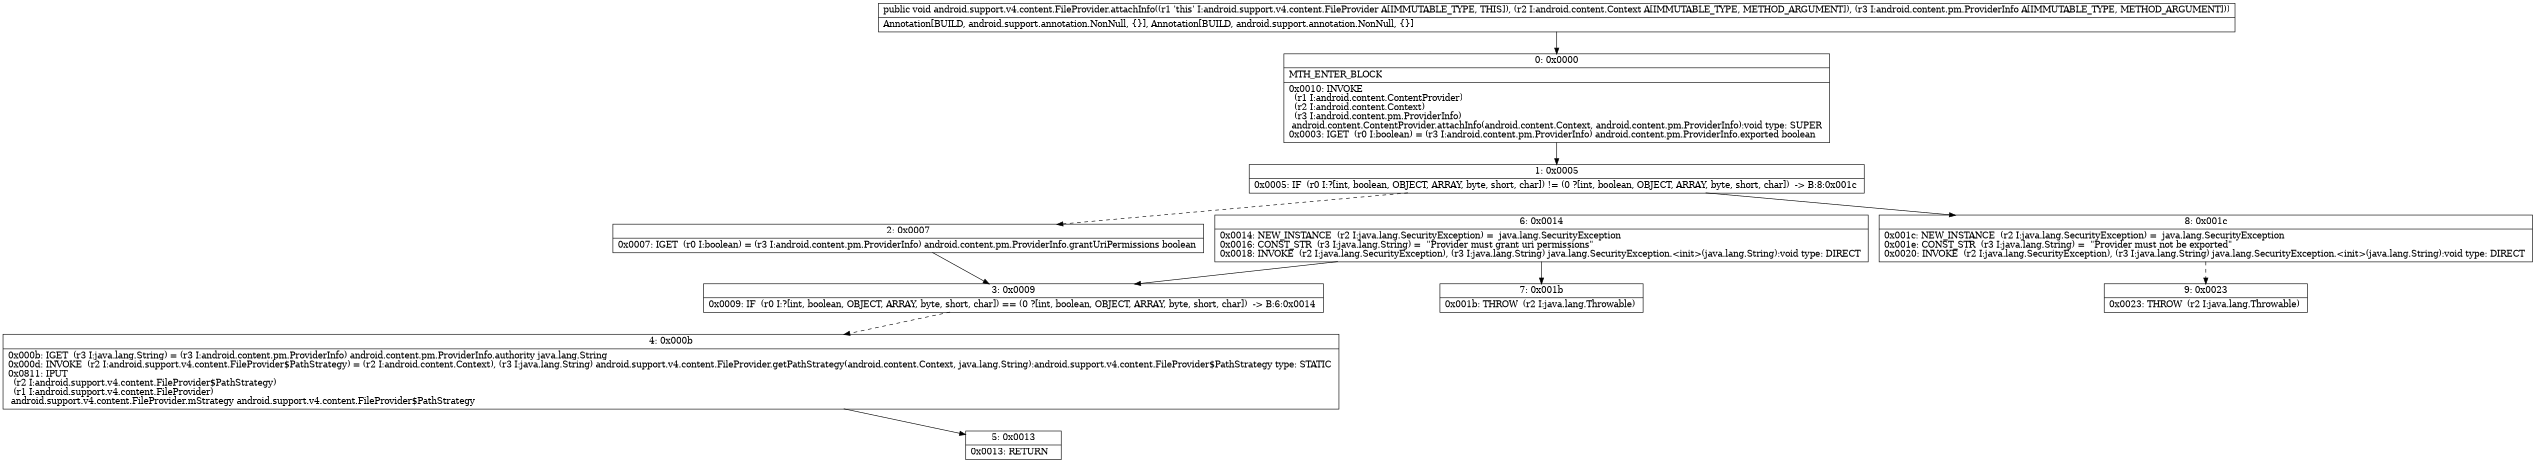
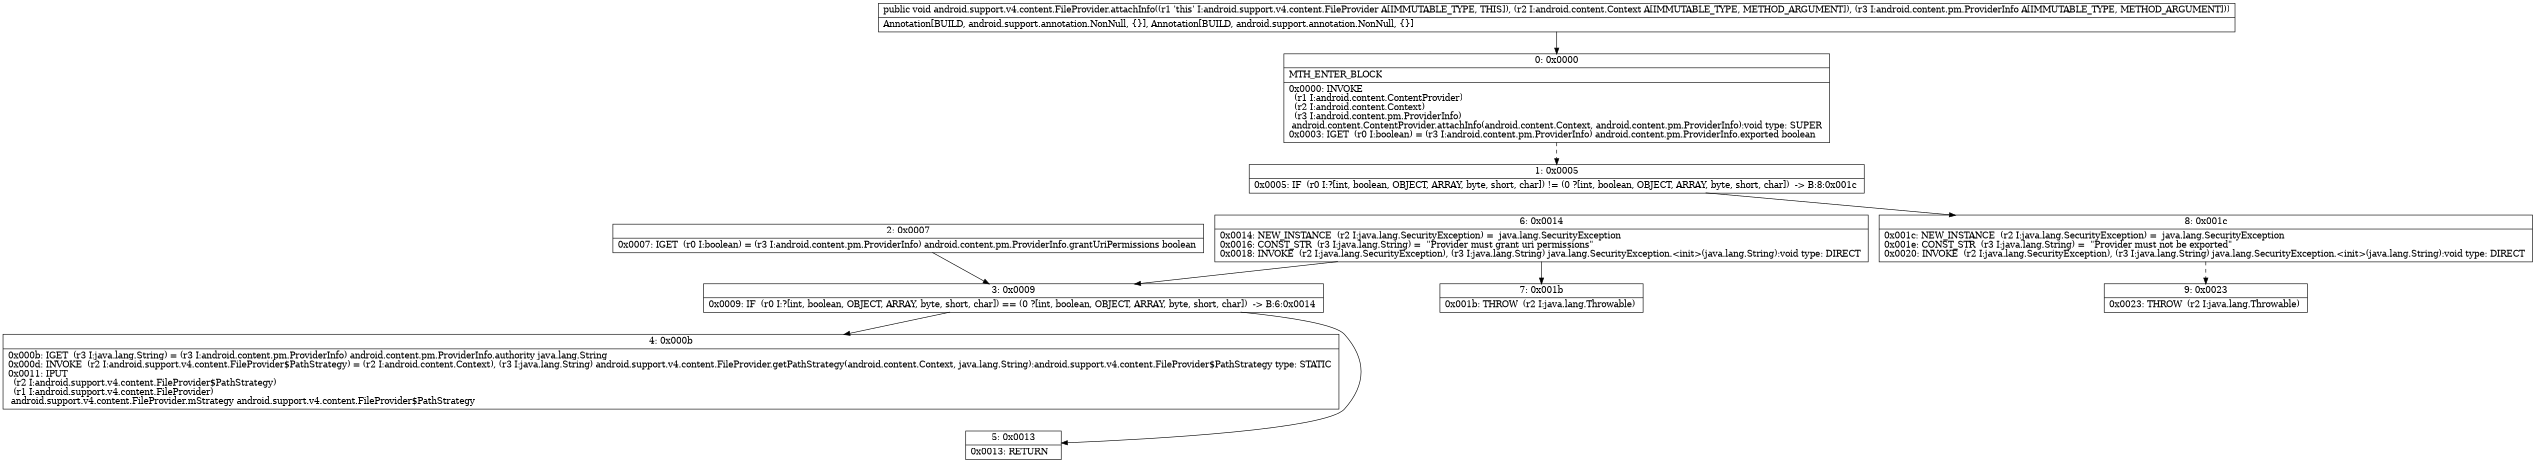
(1329, 89) -> (1329, 89)
(1557, 151) -> (1557, 151)
(1235, 208) -> none
(900, 323) -> (900, 323)
(40, 374) -> (40, 374)
(902, 421) -> (1302, 423)
